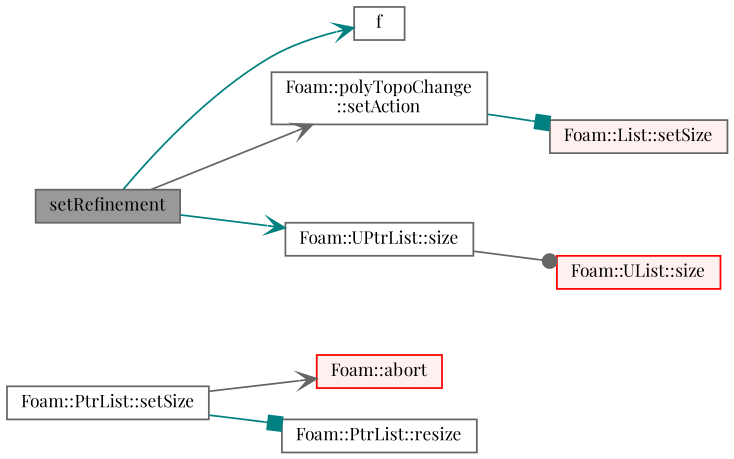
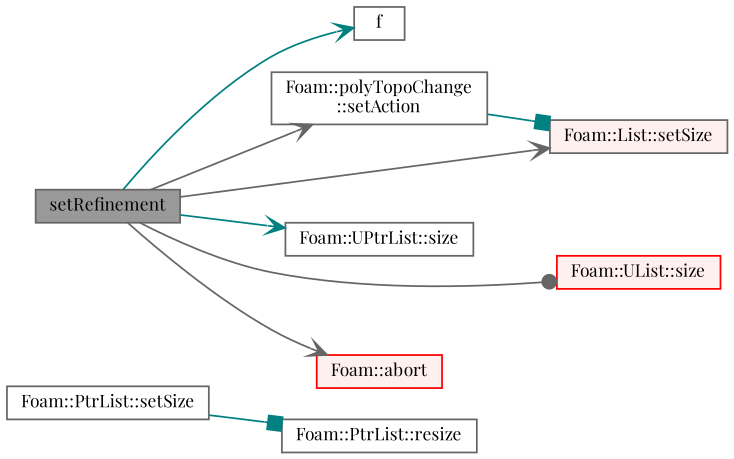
none -> (356, 174)
(508, 256) -> (336, 282)
(254, 386) -> (215, 293)
